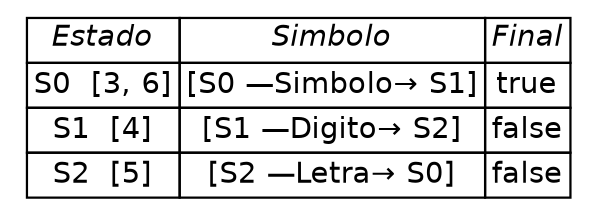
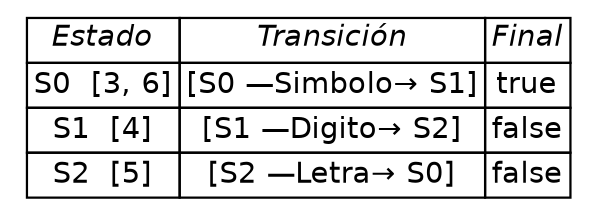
(332, 37) -> (332, 37)
